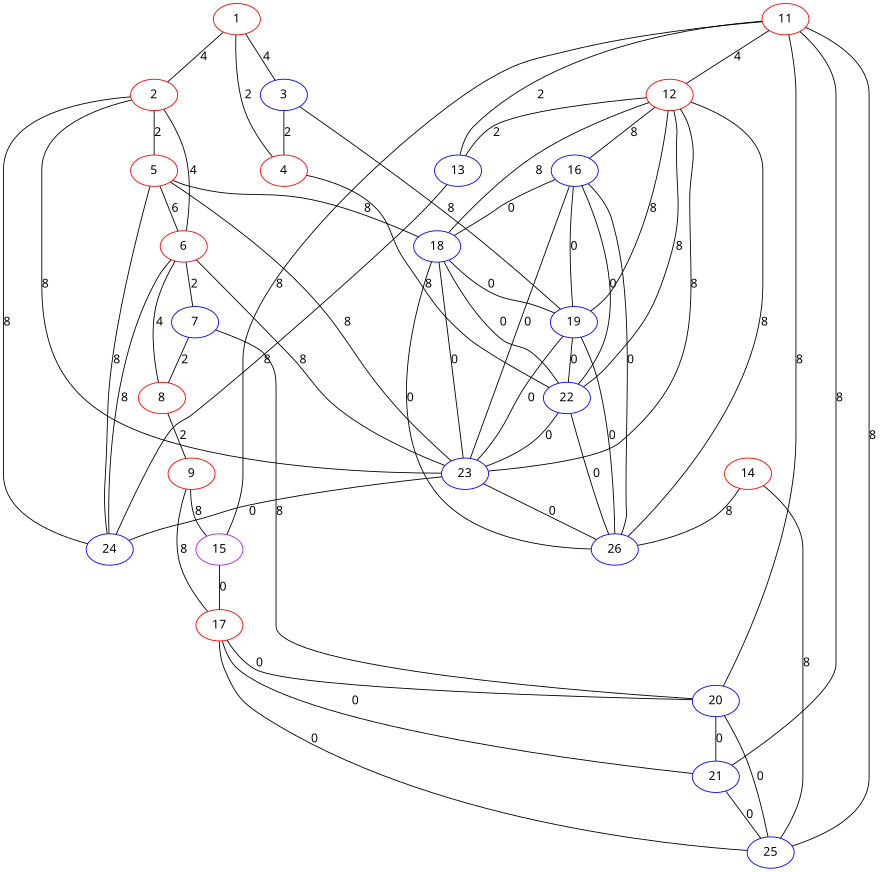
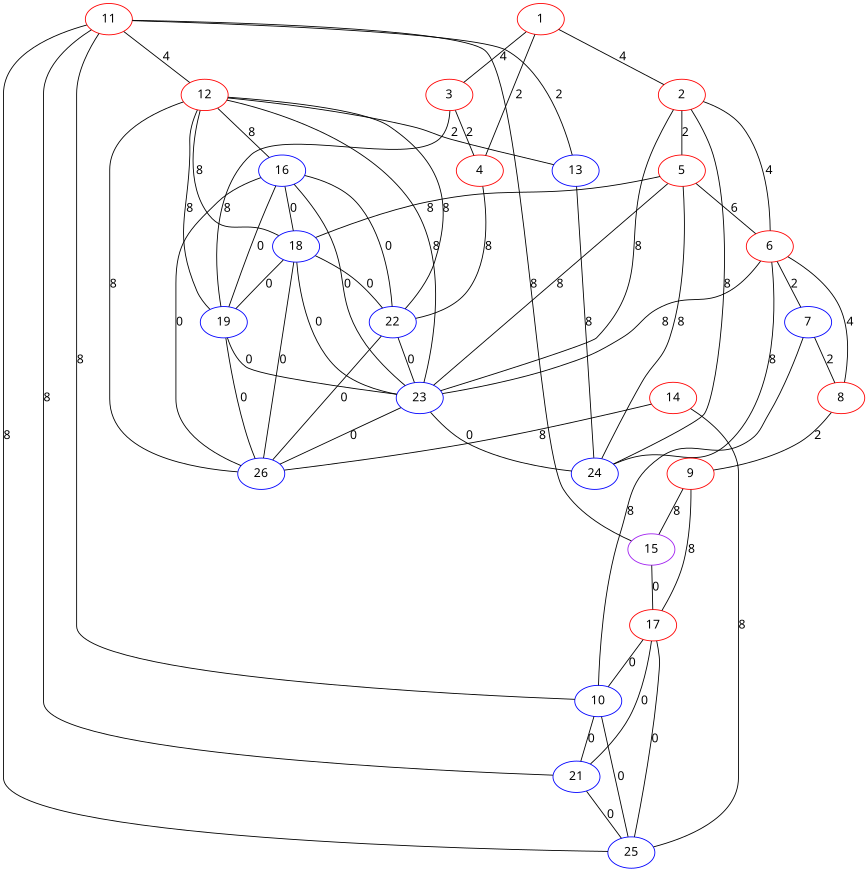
(284, 95) -> (449, 95)
(570, 360) -> none
(716, 701) -> (598, 701)
